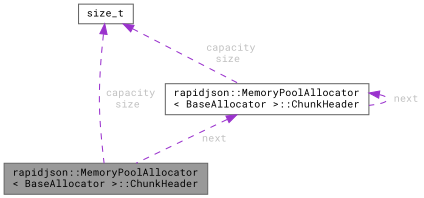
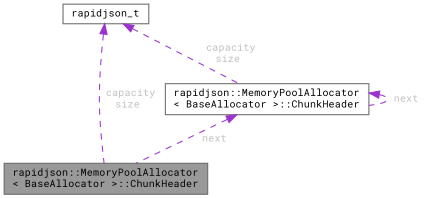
(106, 14) -> (106, 14)
